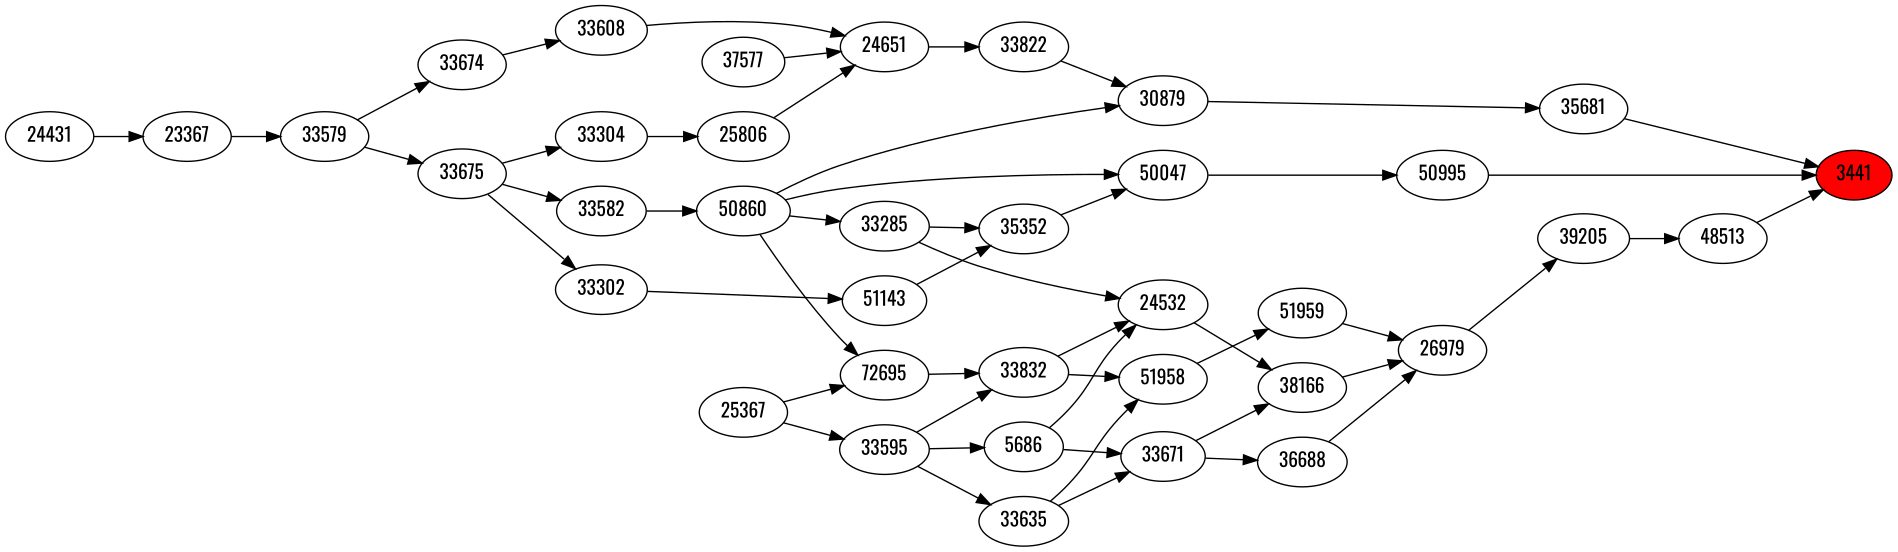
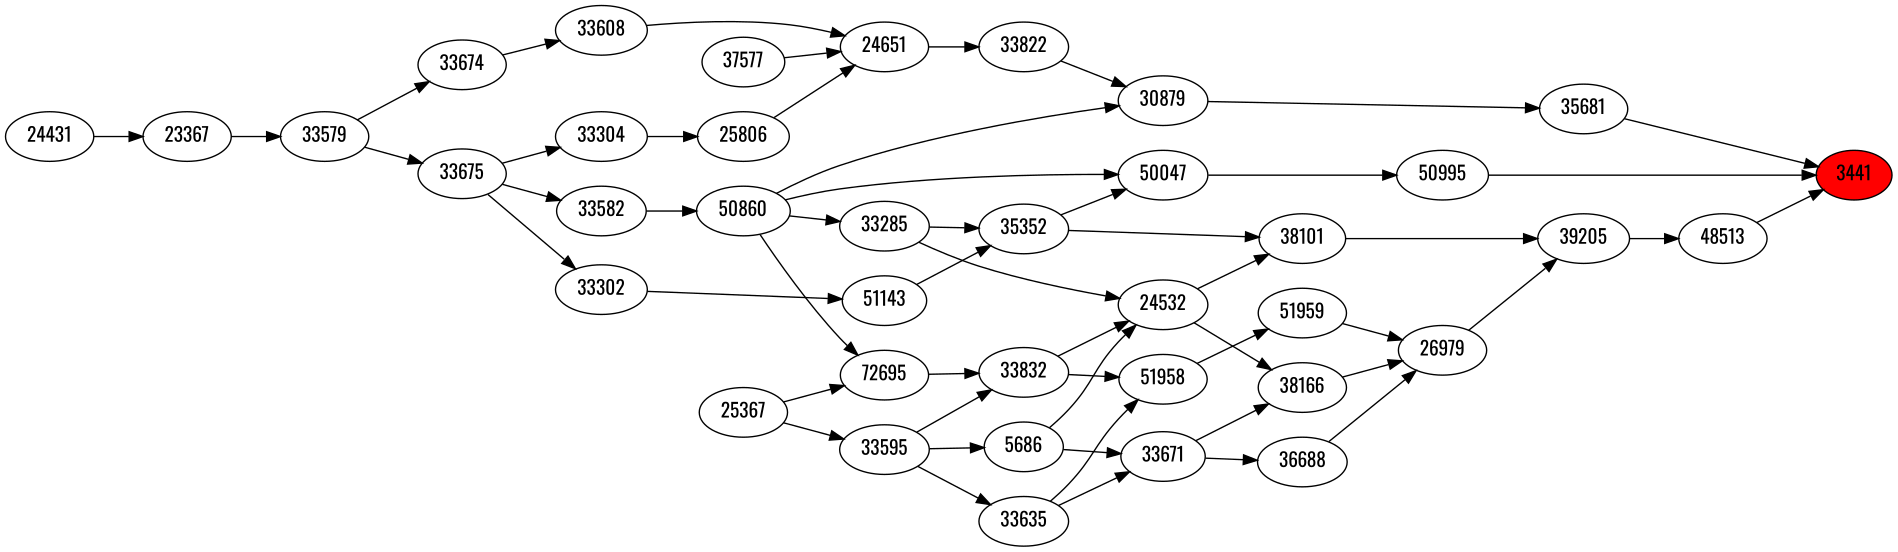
none -> (1302, 239)
